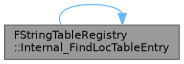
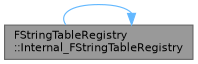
(92, 42) -> (99, 42)
